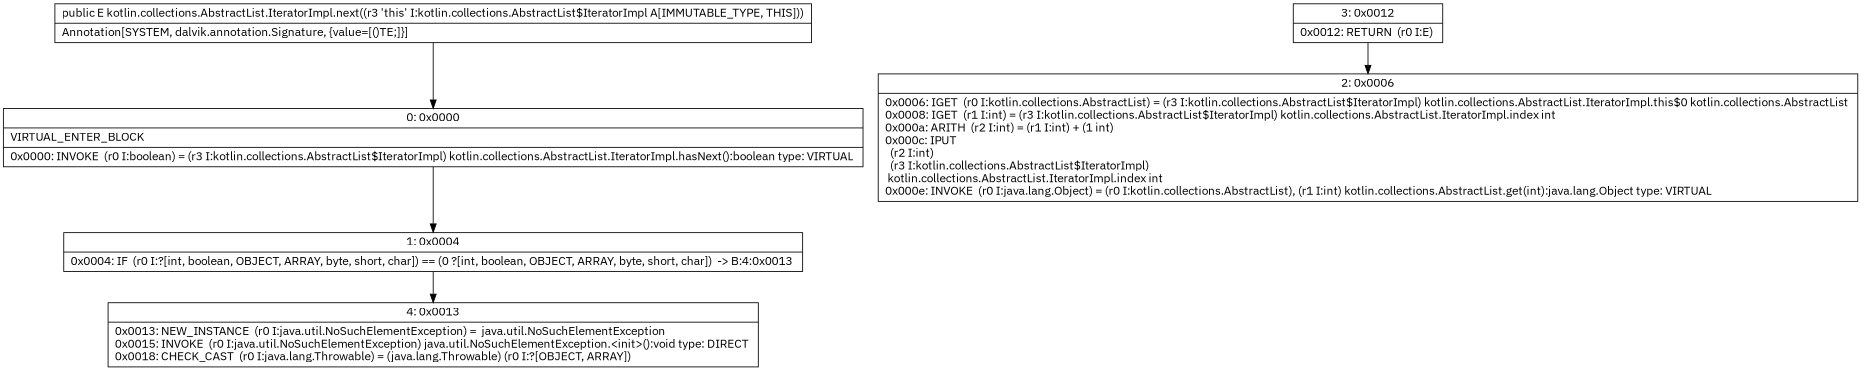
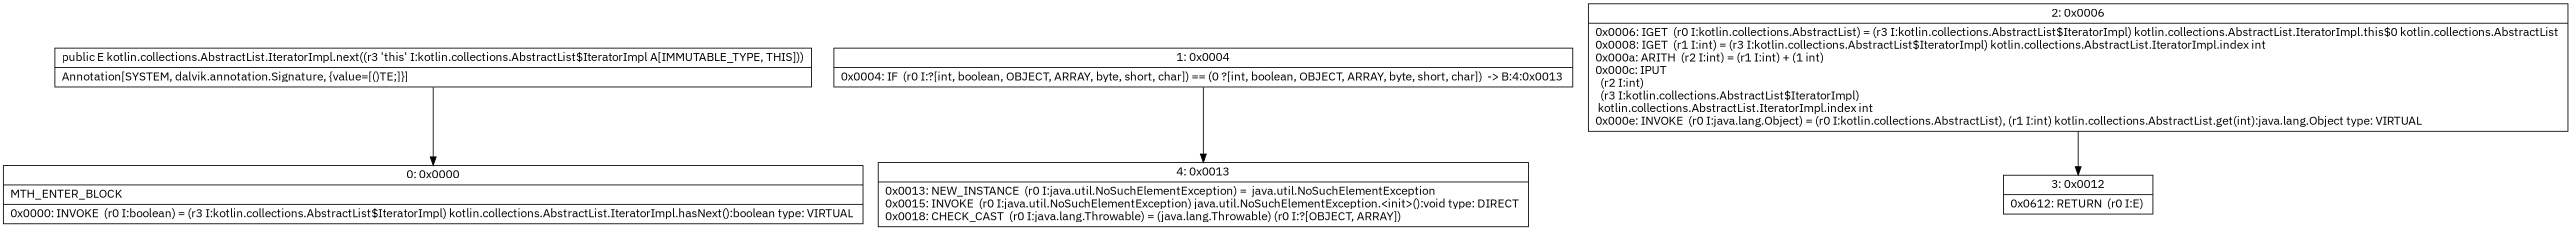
(1368, 33) -> (2078, 204)
(1368, 54) -> (2078, 149)
(78, 137) -> (66, 194)
(433, 195) -> none
